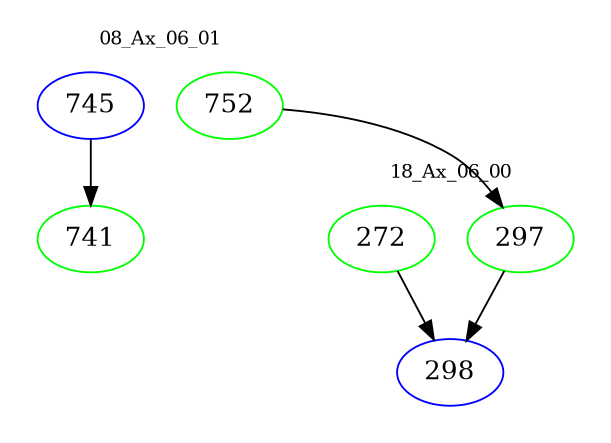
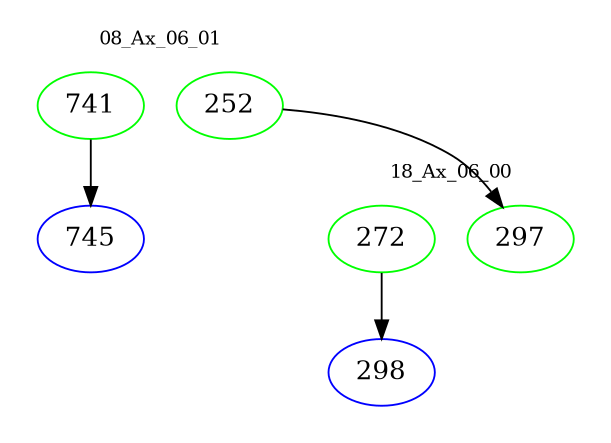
(230, 106) -> (230, 106)
(91, 163) -> (91, 163)
(490, 297) -> none
